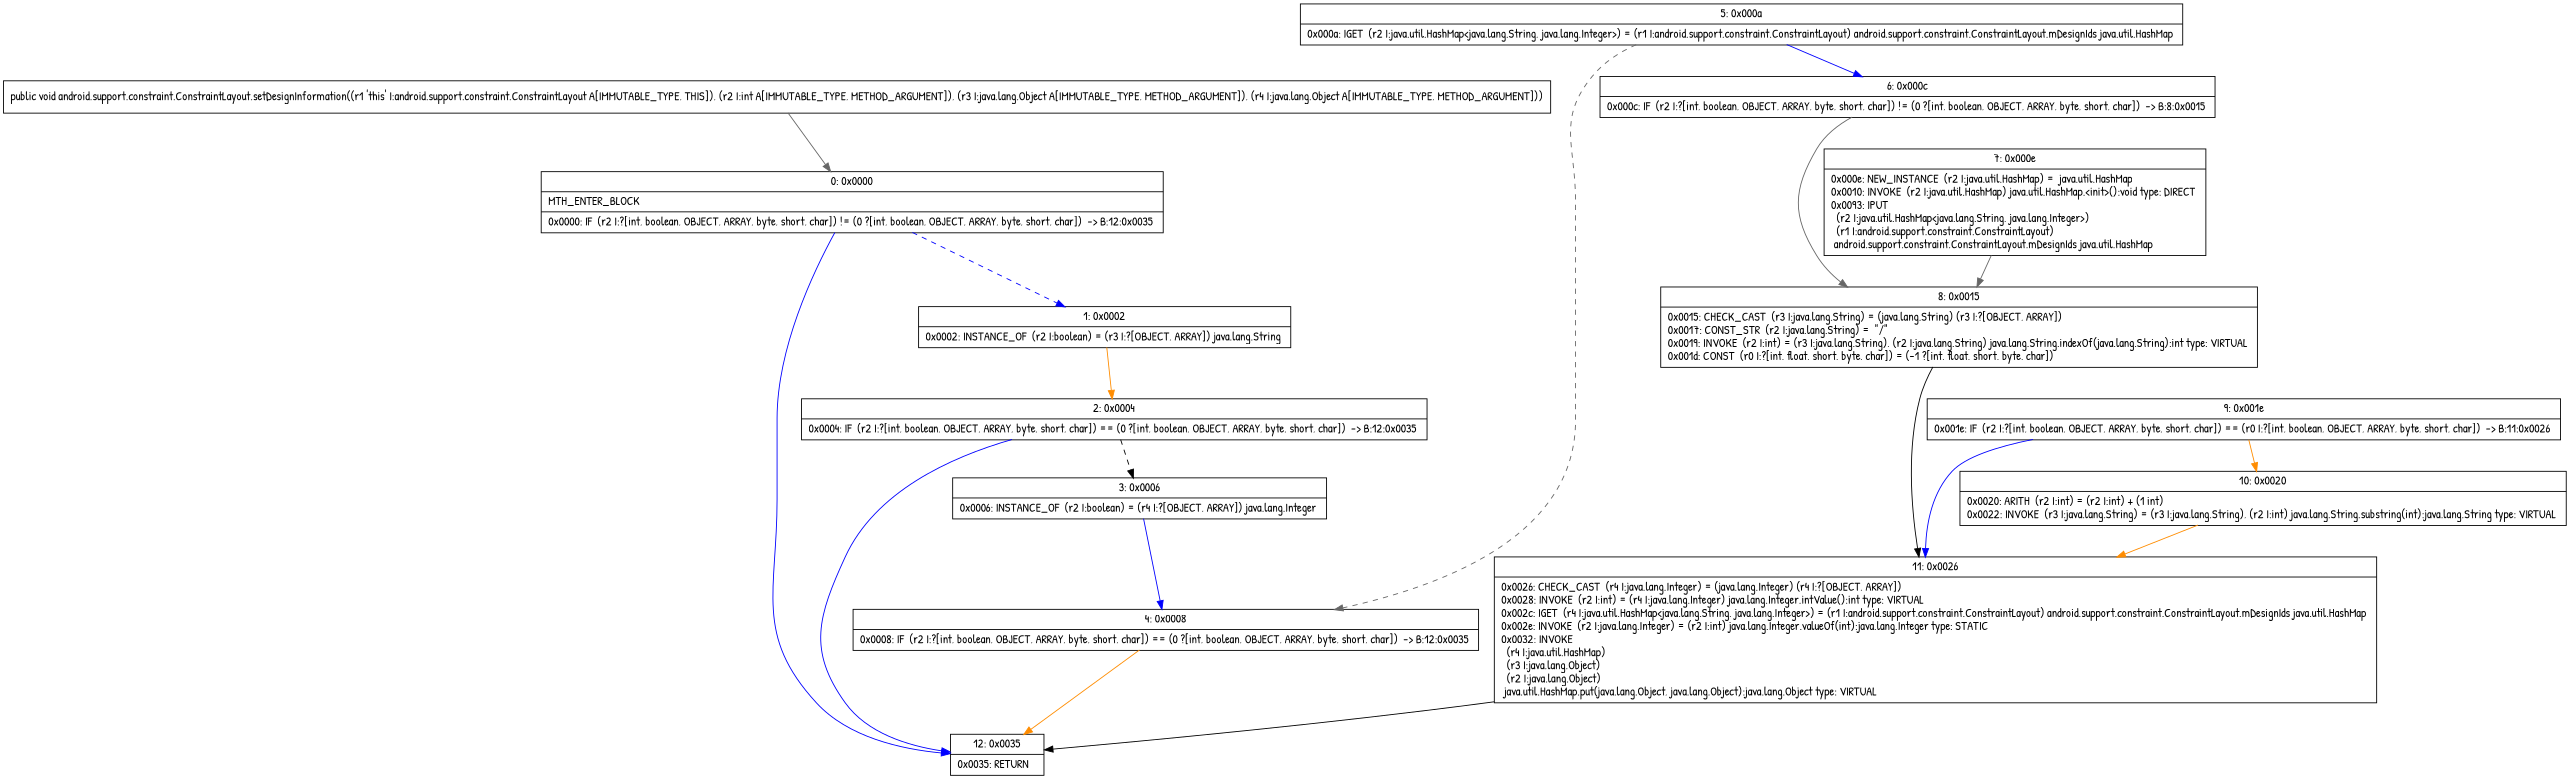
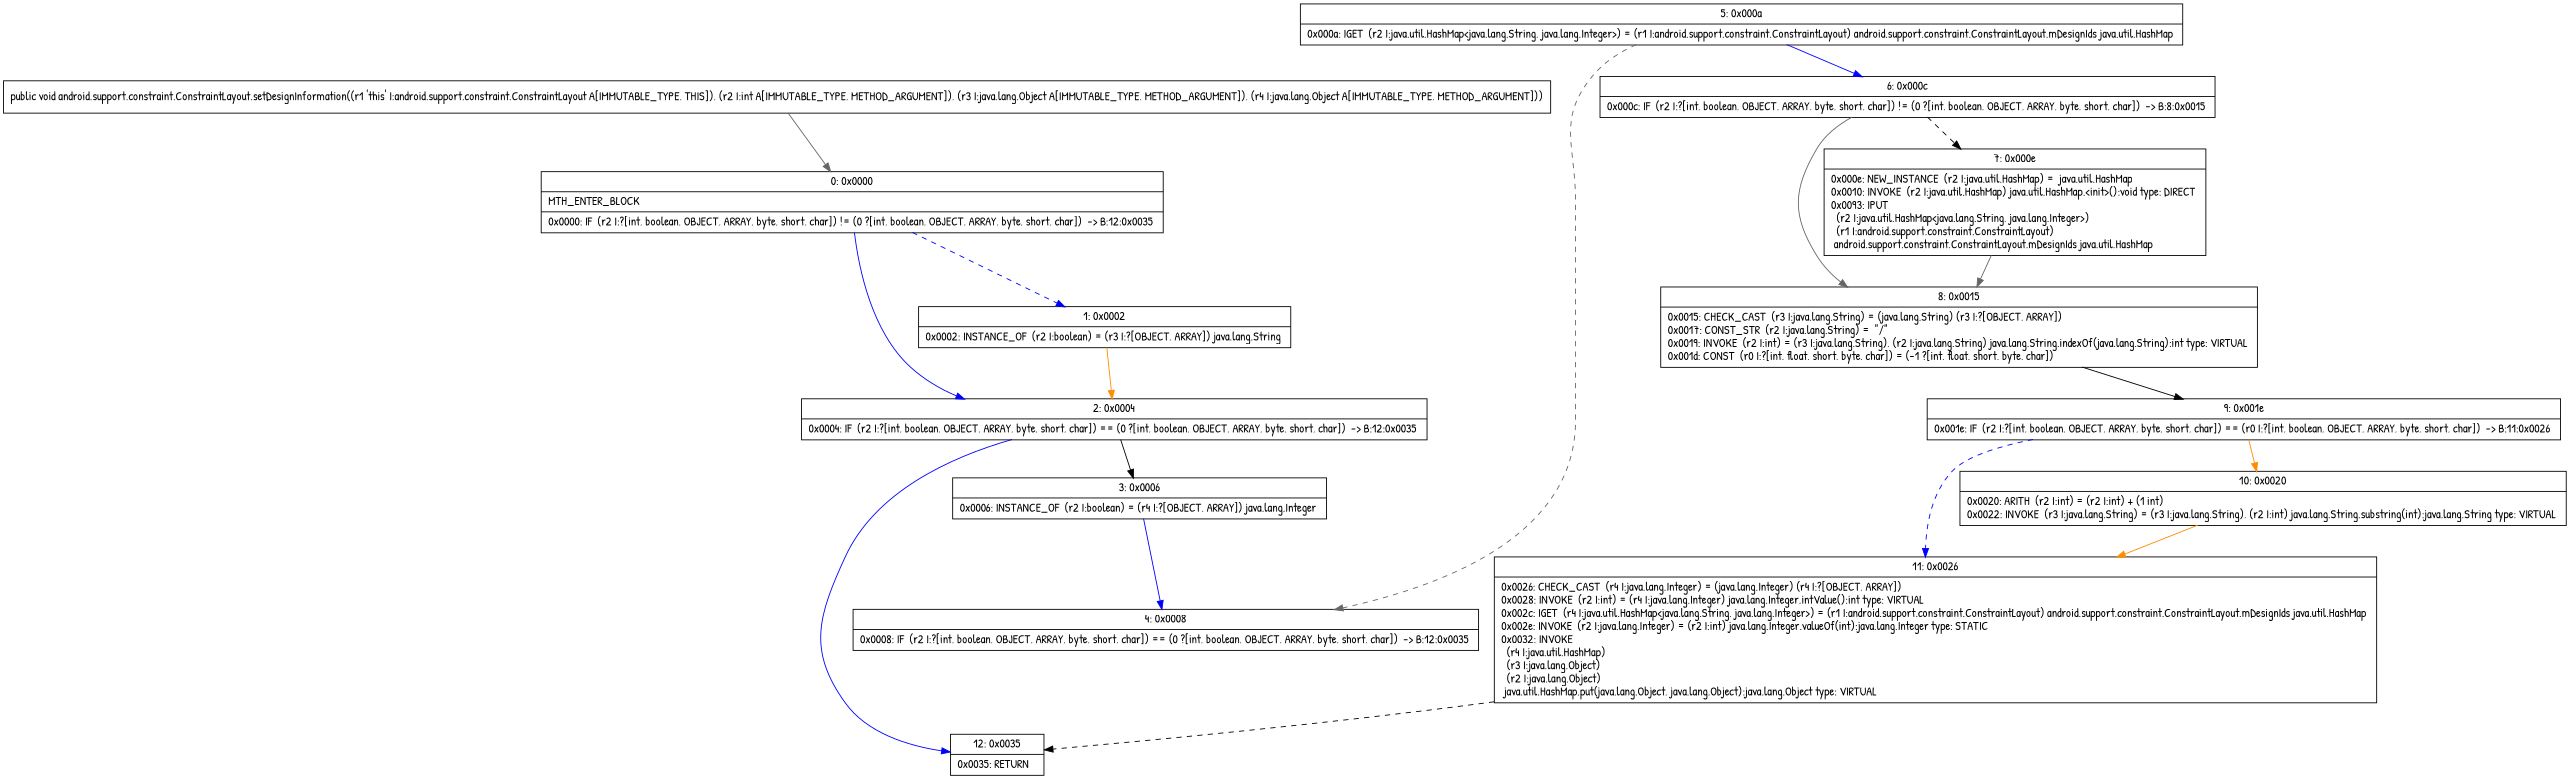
none -> (1941, 130)
(1126, 455) -> (1126, 455)
(1912, 456) -> (2128, 382)
(1954, 470) -> (1954, 470)
(776, 537) -> (883, 330)
(1085, 690) -> none
(1274, 728) -> (1274, 728)
